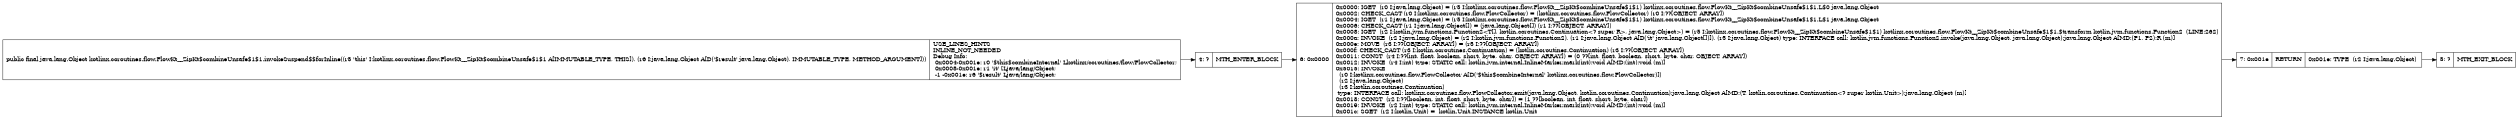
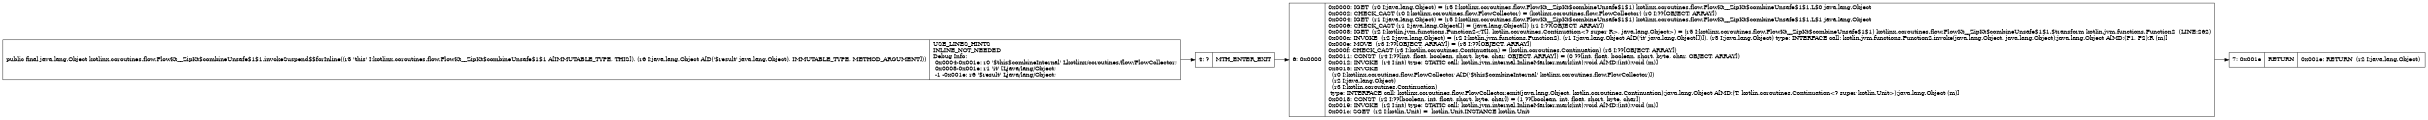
(1247, 60) -> (1243, 60)
(2363, 60) -> (2361, 60)
(2476, 60) -> none
